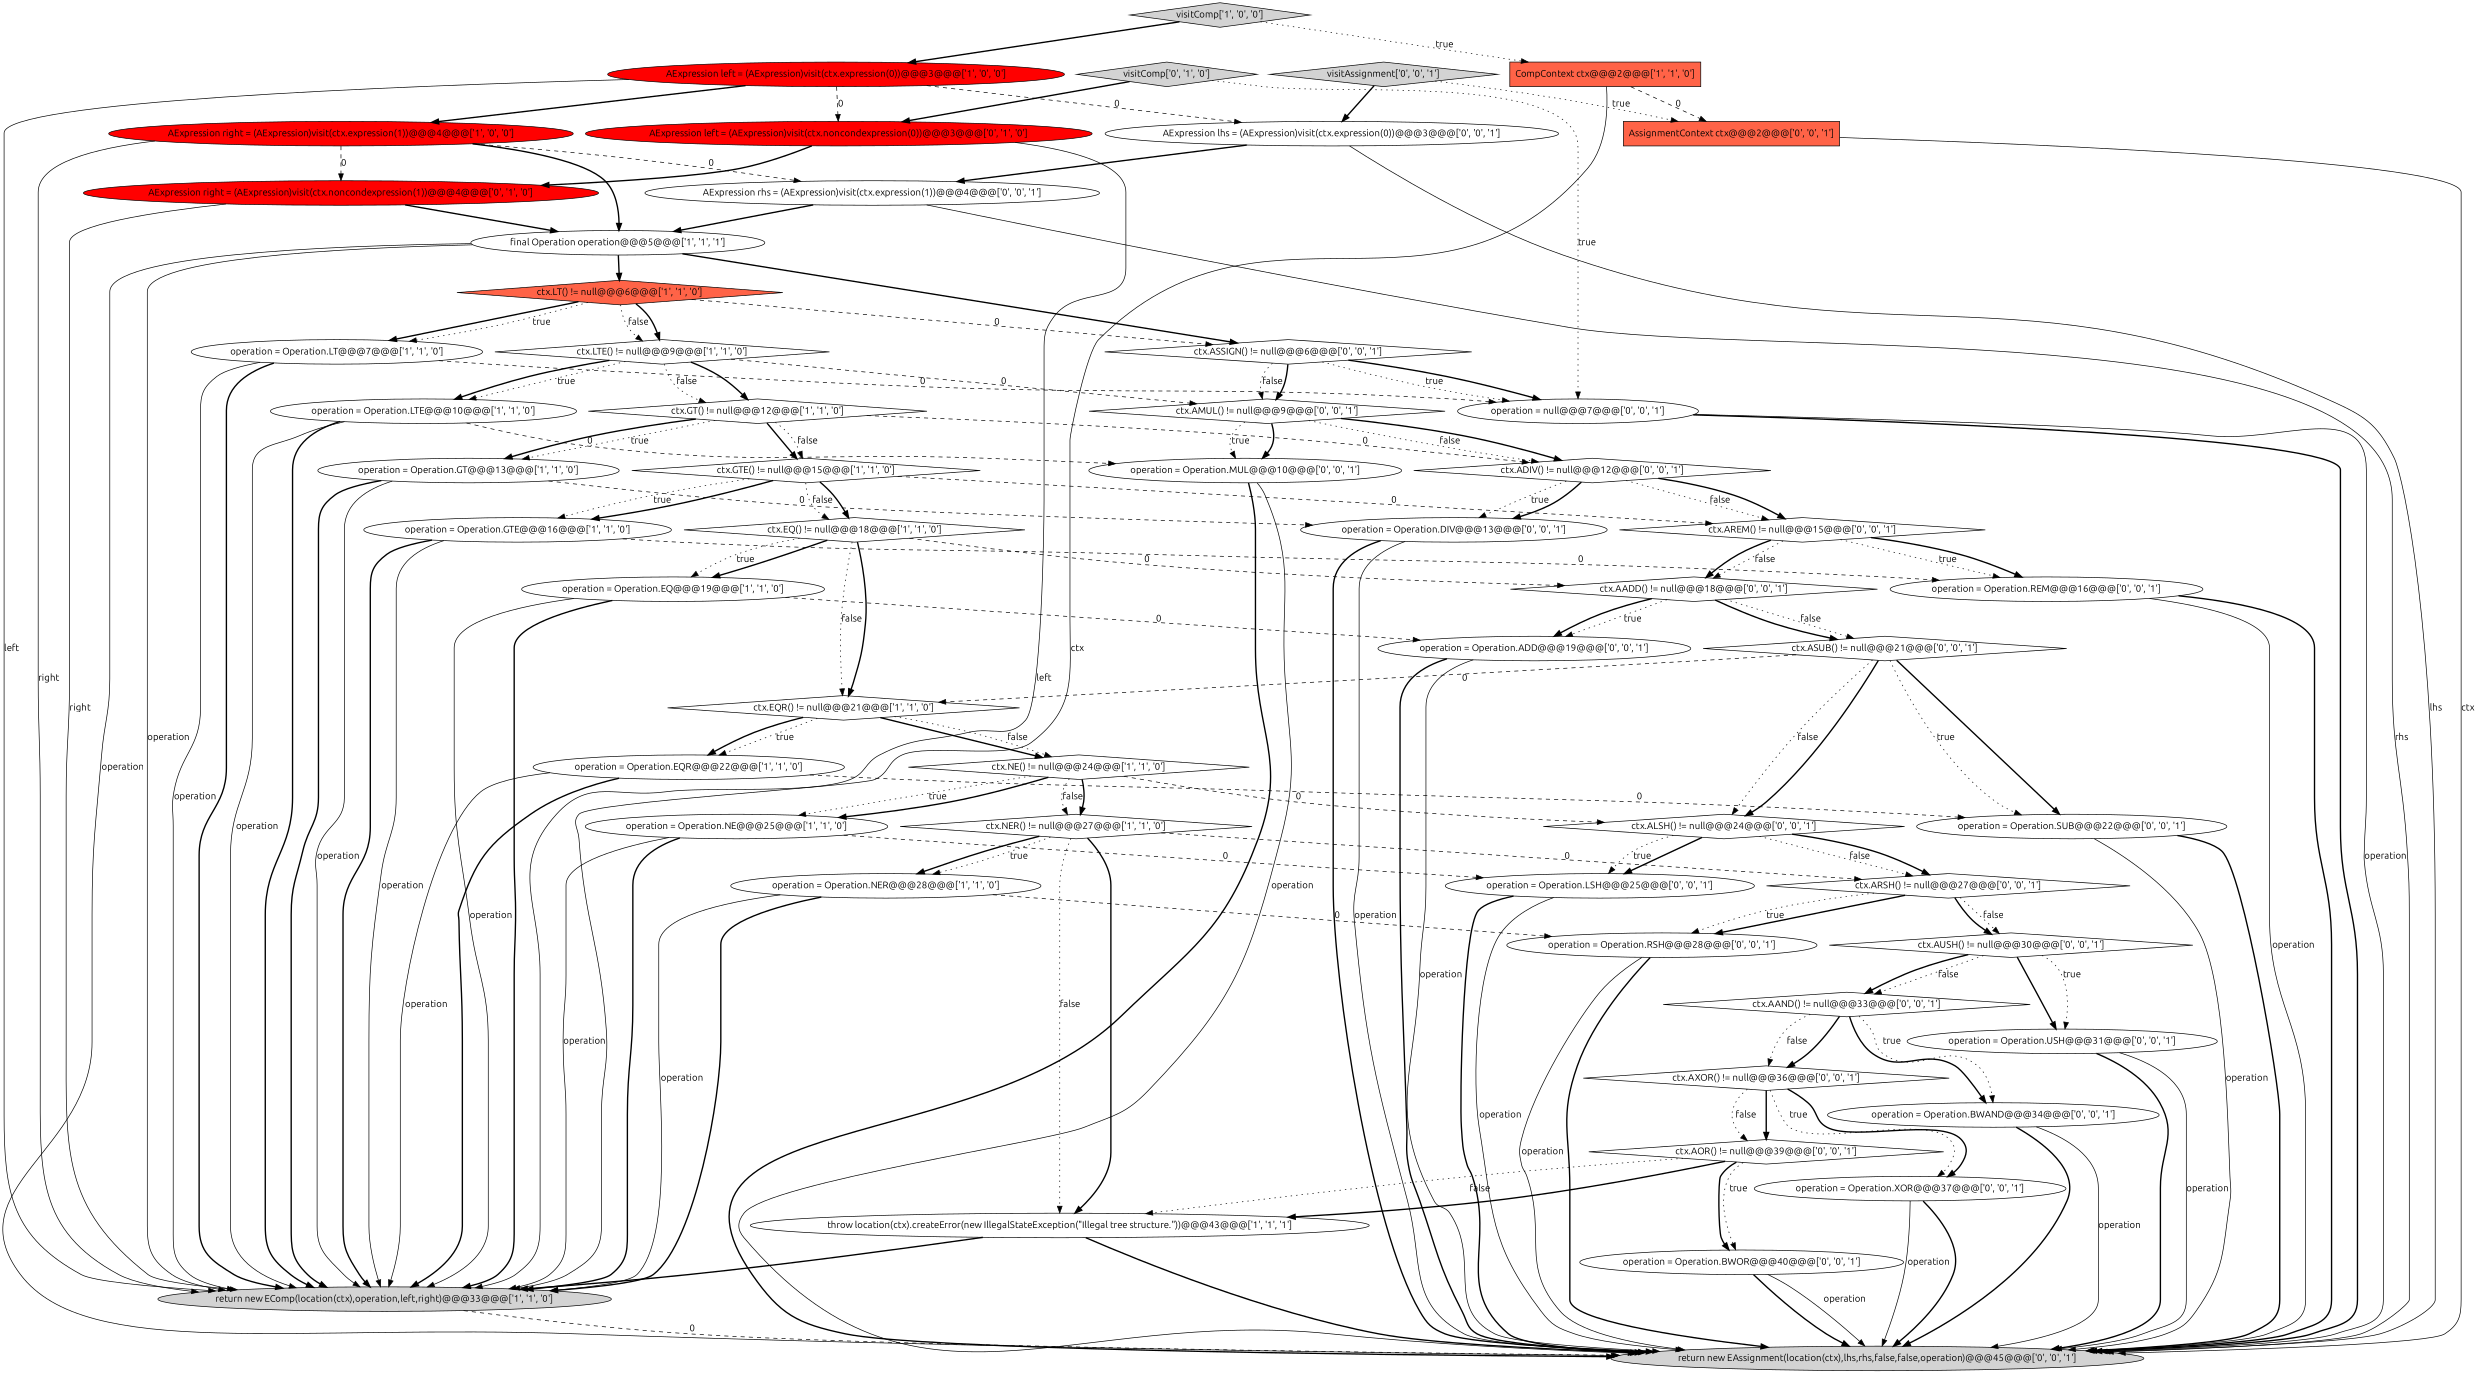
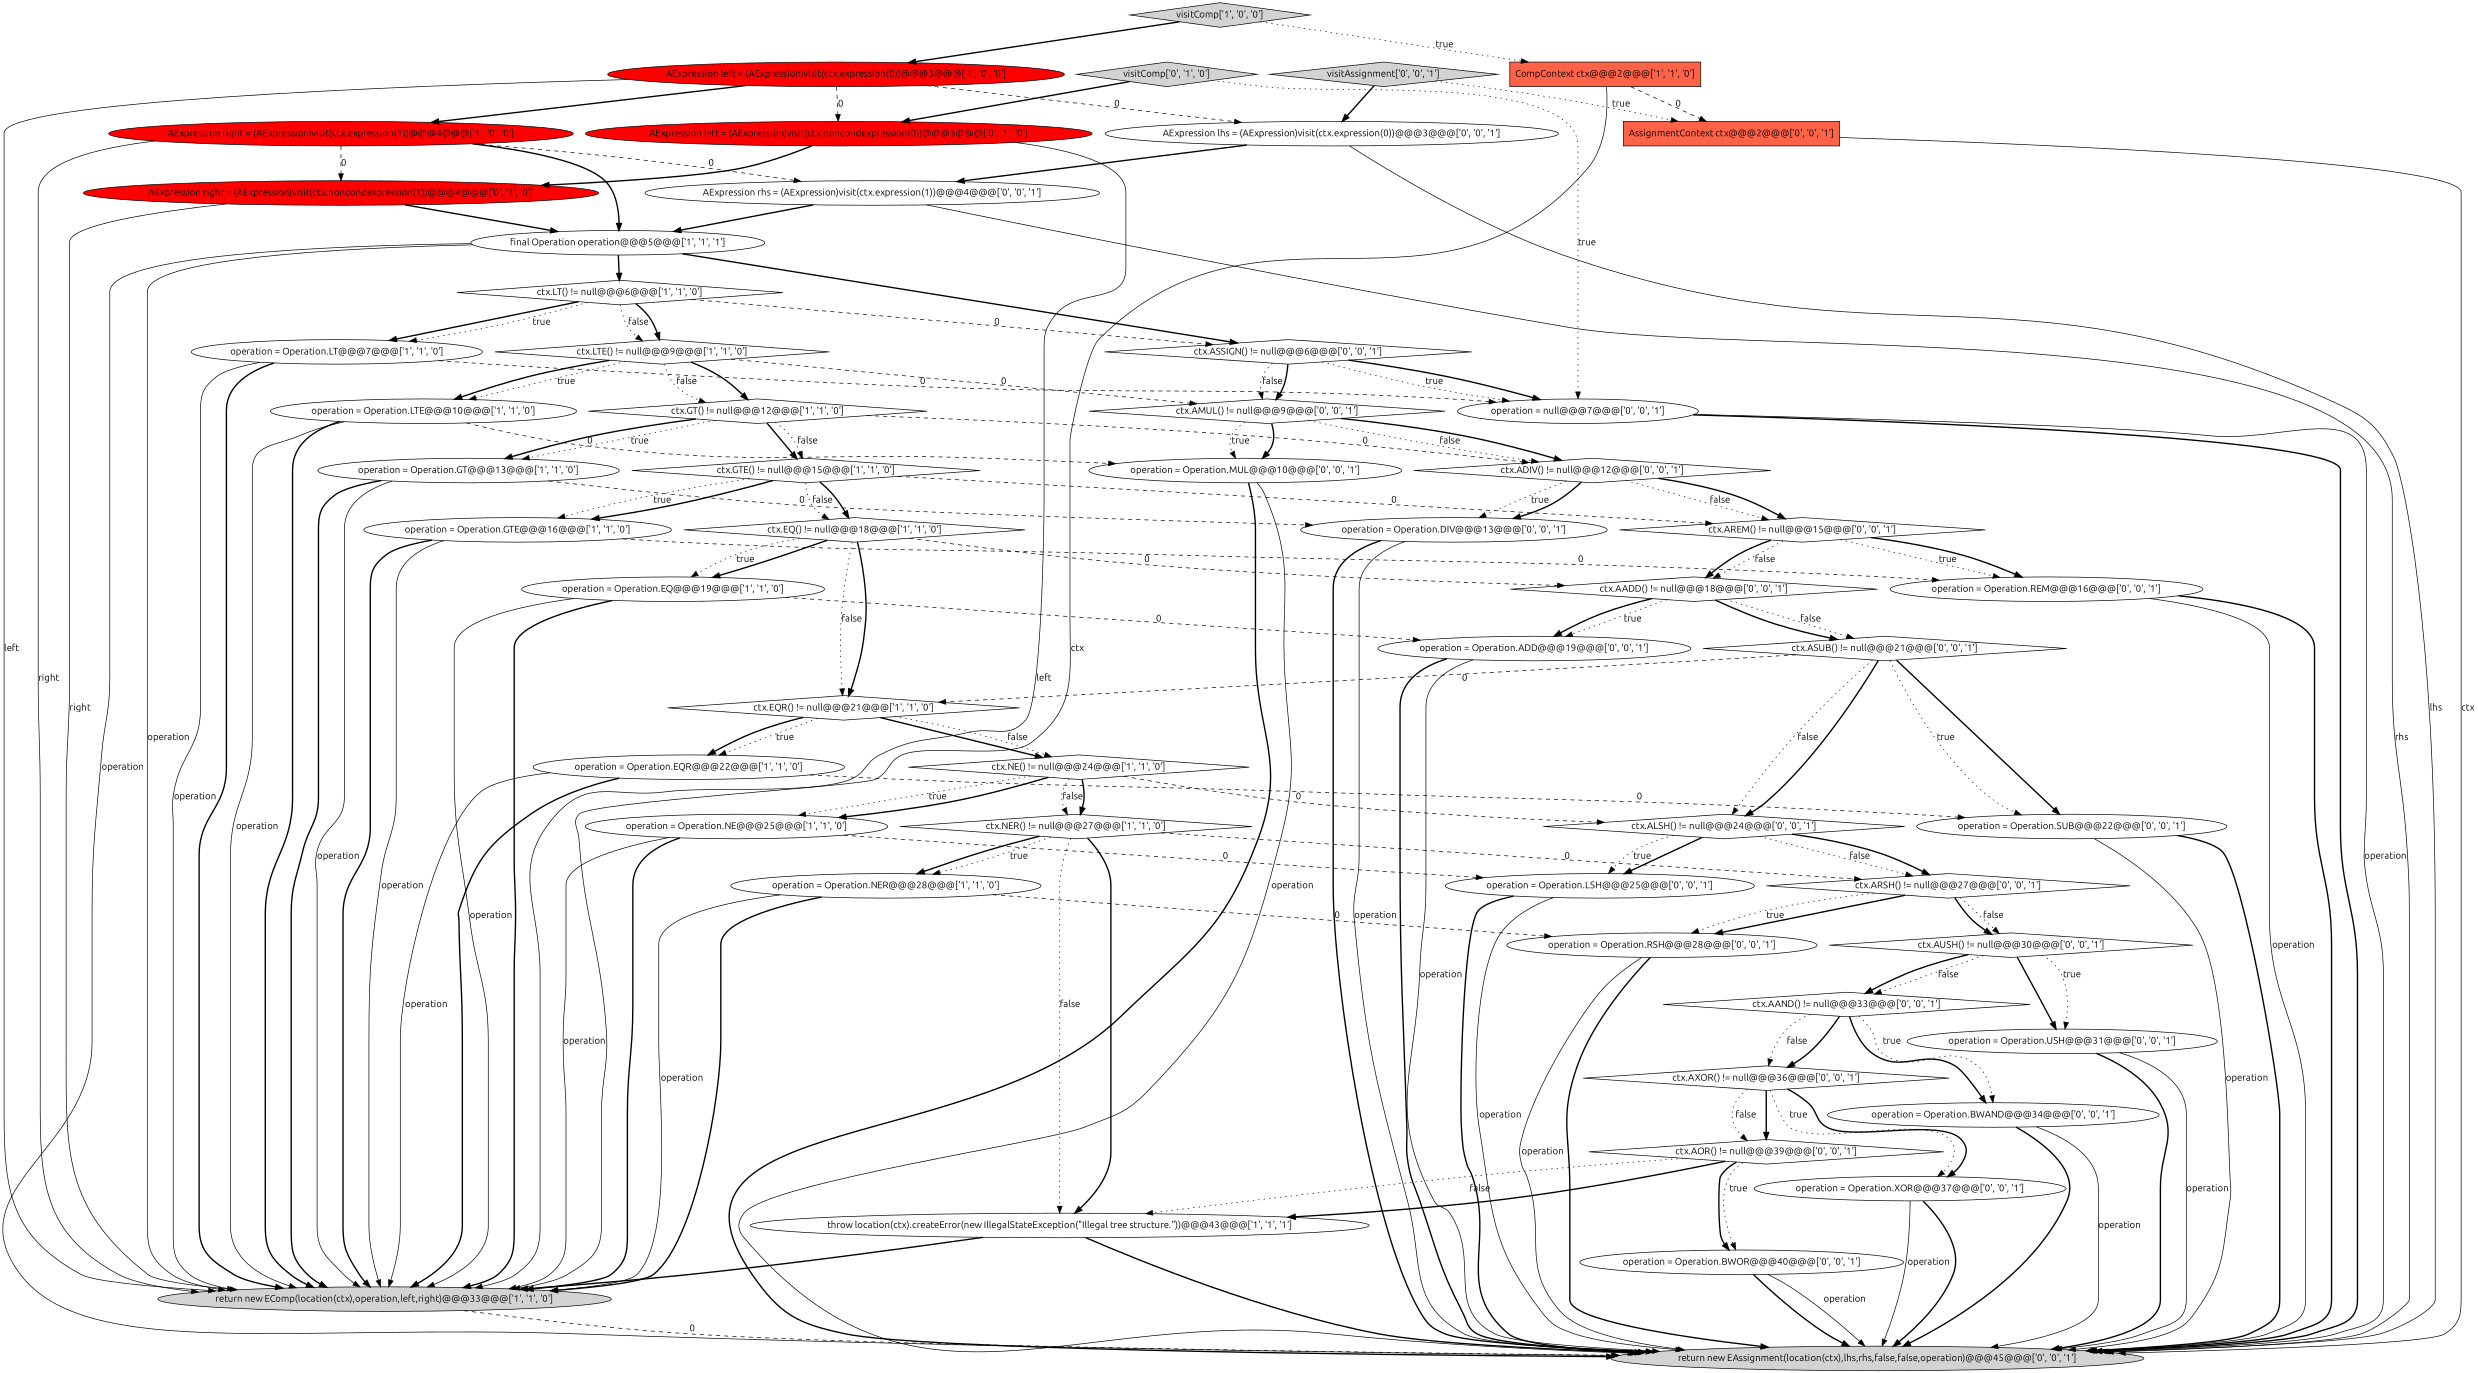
(620, 293) -> (620, 293)
